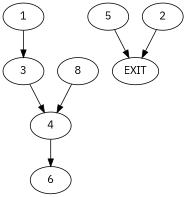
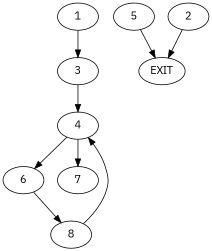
none -> (78, 180)
none -> (45, 204)
